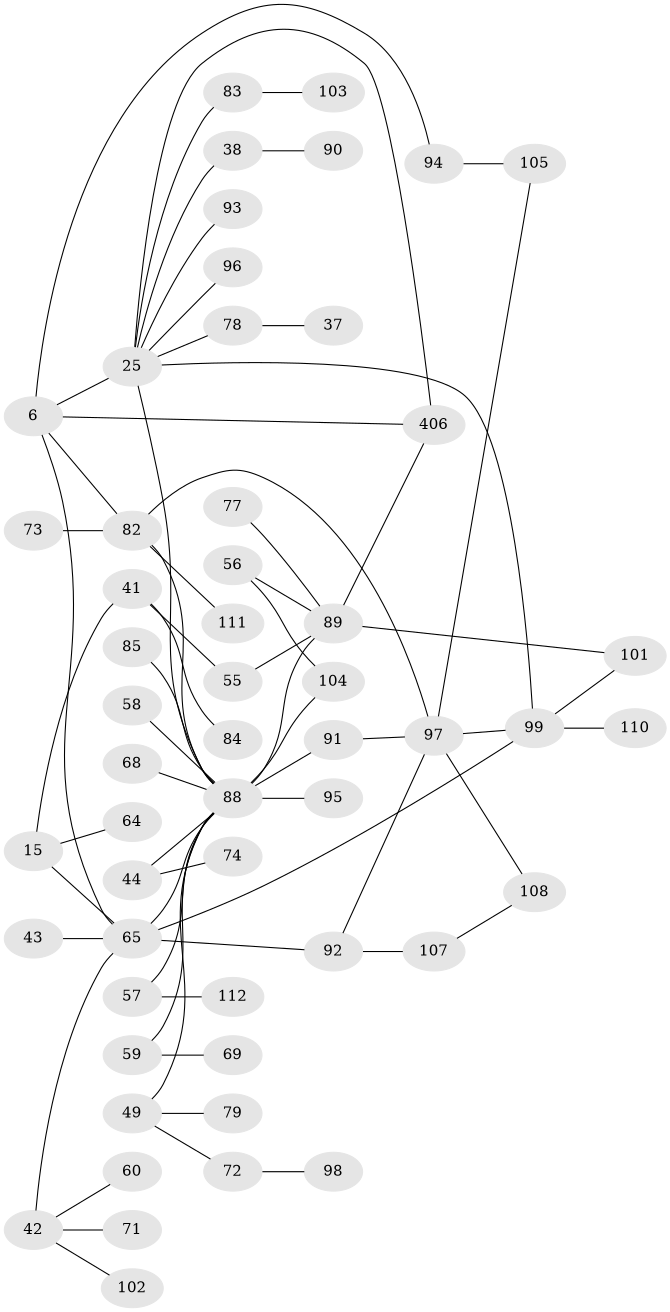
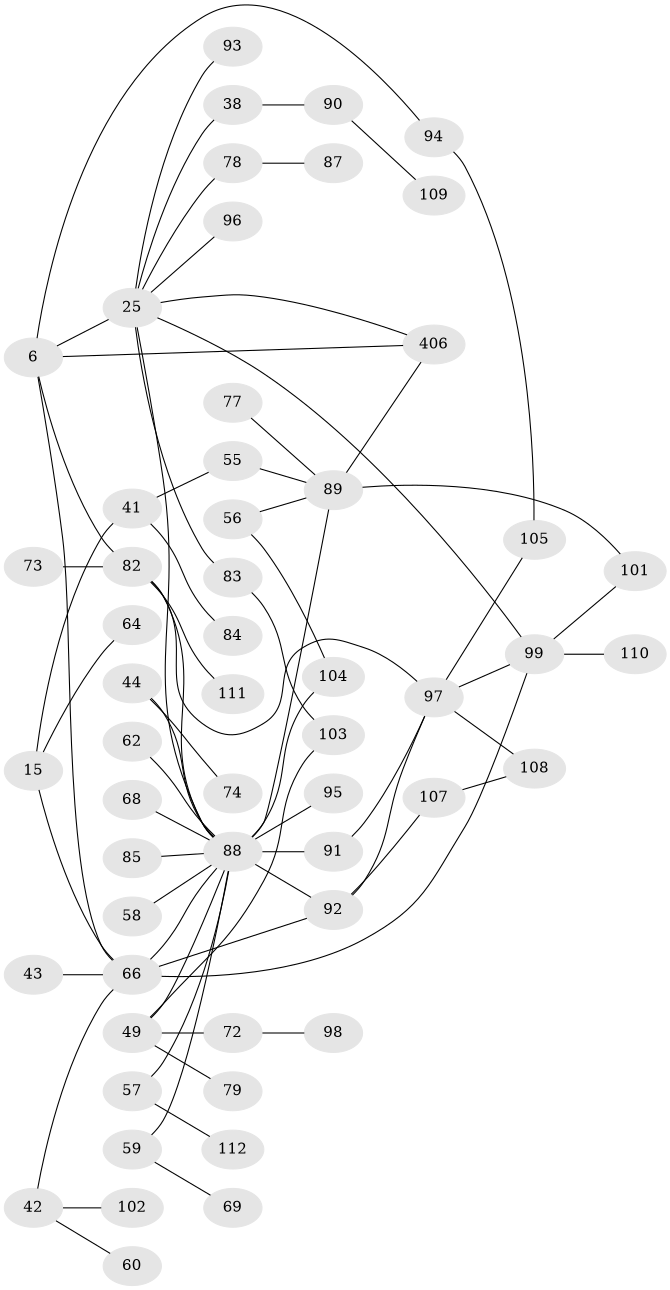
none -> (434, 196)
(333, 326) -> (333, 163)
none -> (132, 742)
none -> (283, 881)
none -> (254, 897)
(132, 939) -> (132, 975)
(132, 1230) -> none
